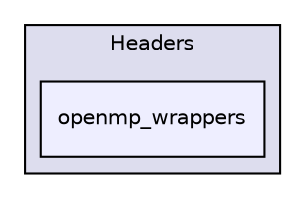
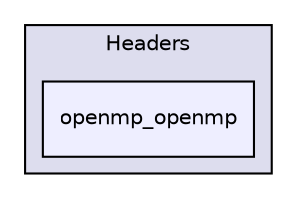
(153, 119) -> (148, 119)
